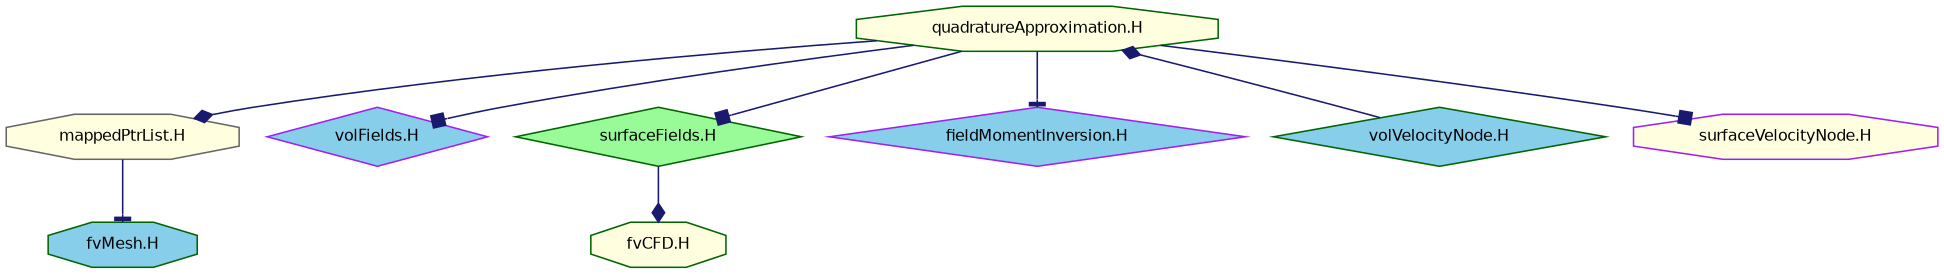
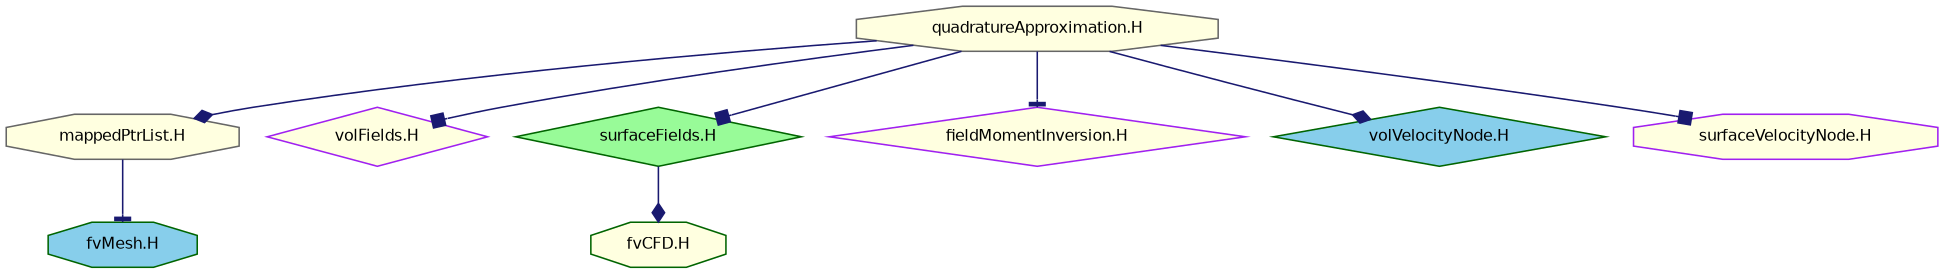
(1037, 29) -> (1037, 29)
(1260, 86) -> (1231, 84)
(377, 137) -> (377, 137)
(1037, 137) -> (1037, 137)
